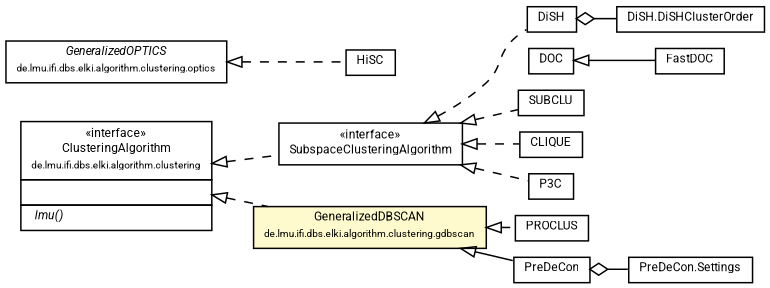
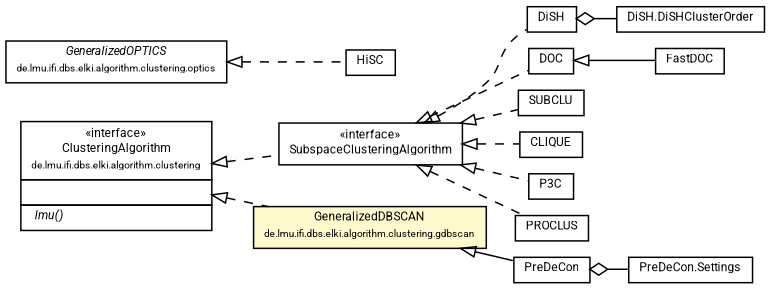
none -> (496, 85)
(508, 227) -> (476, 193)
